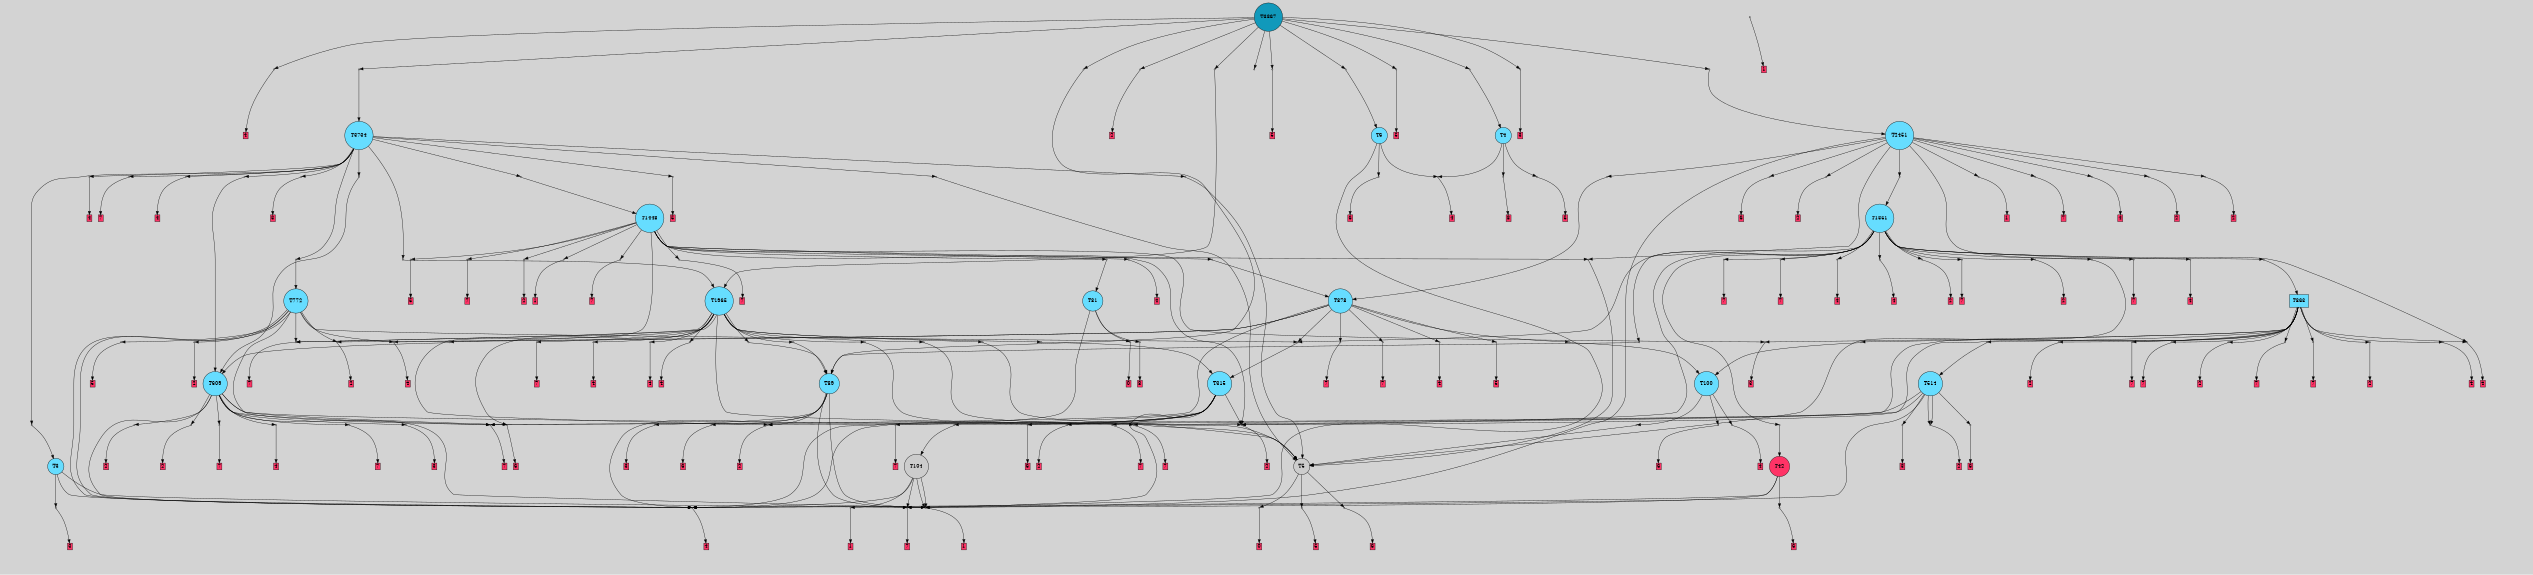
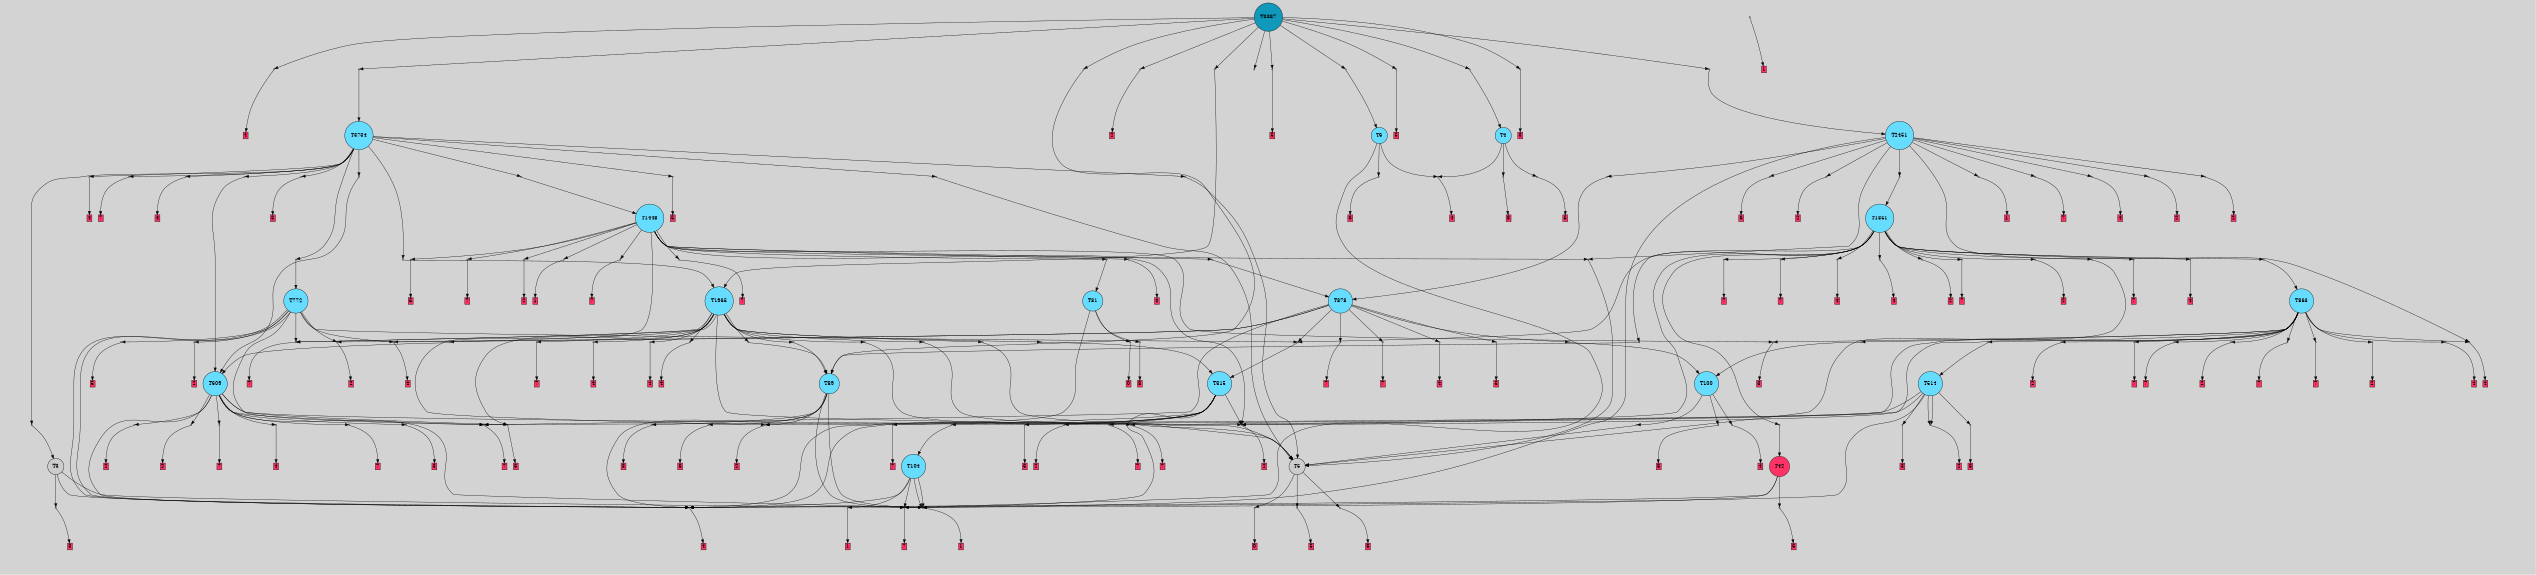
(2299, 301) -> (2302, 301)
(56, 466) -> (56, 466)
(916, 466) -> (914, 466)
